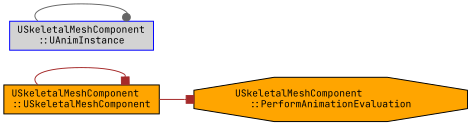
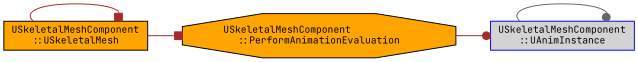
none -> (469, 36)
(82, 99) -> (76, 36)
